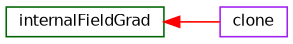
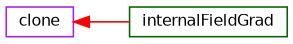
(200, 22) -> (109, 22)
